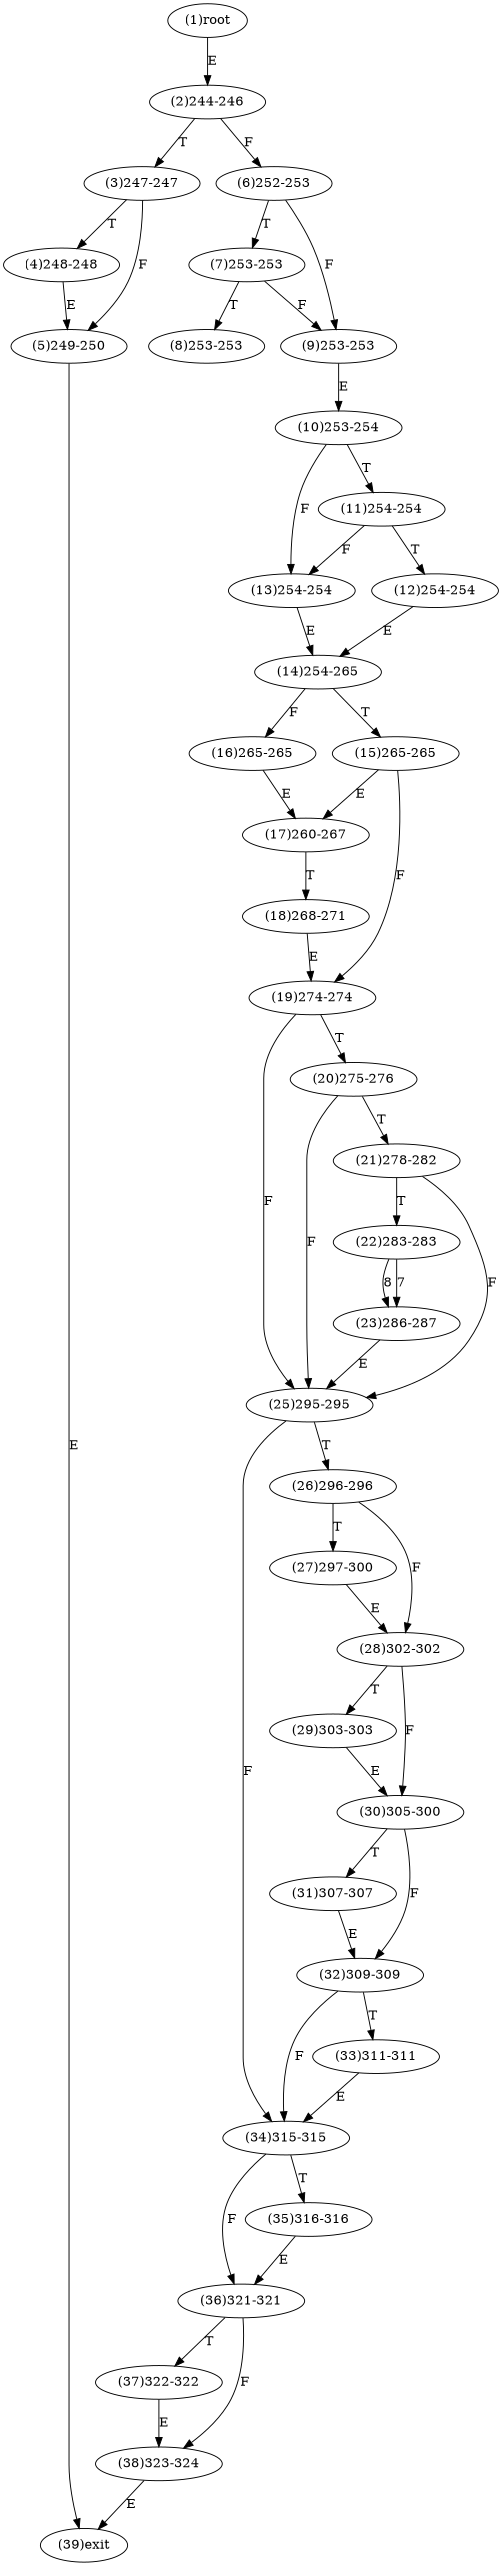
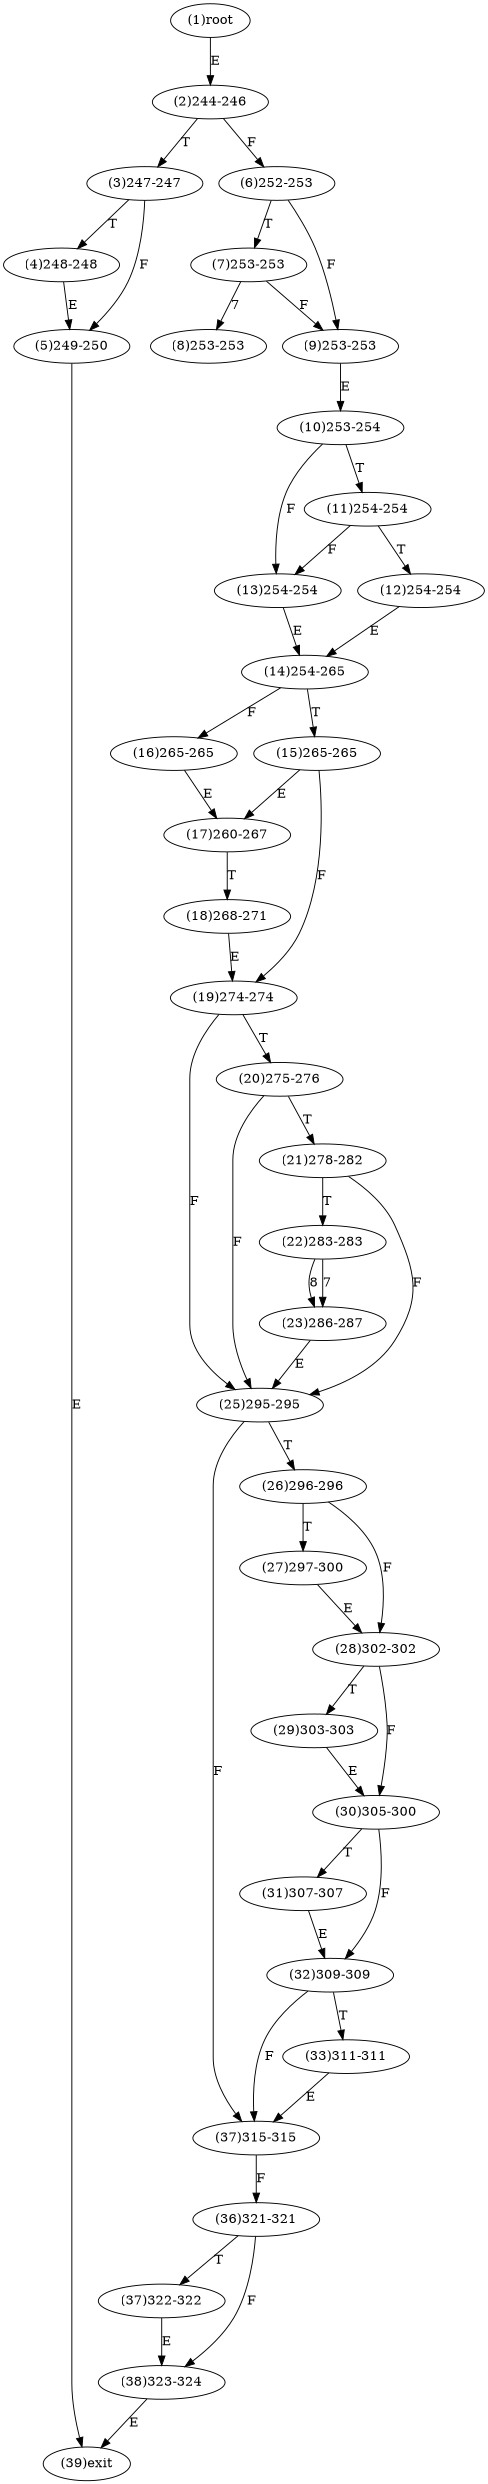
(234, 306) -> (236, 306)
(286, 2138) -> (256, 2138)
(309, 2220) -> none
